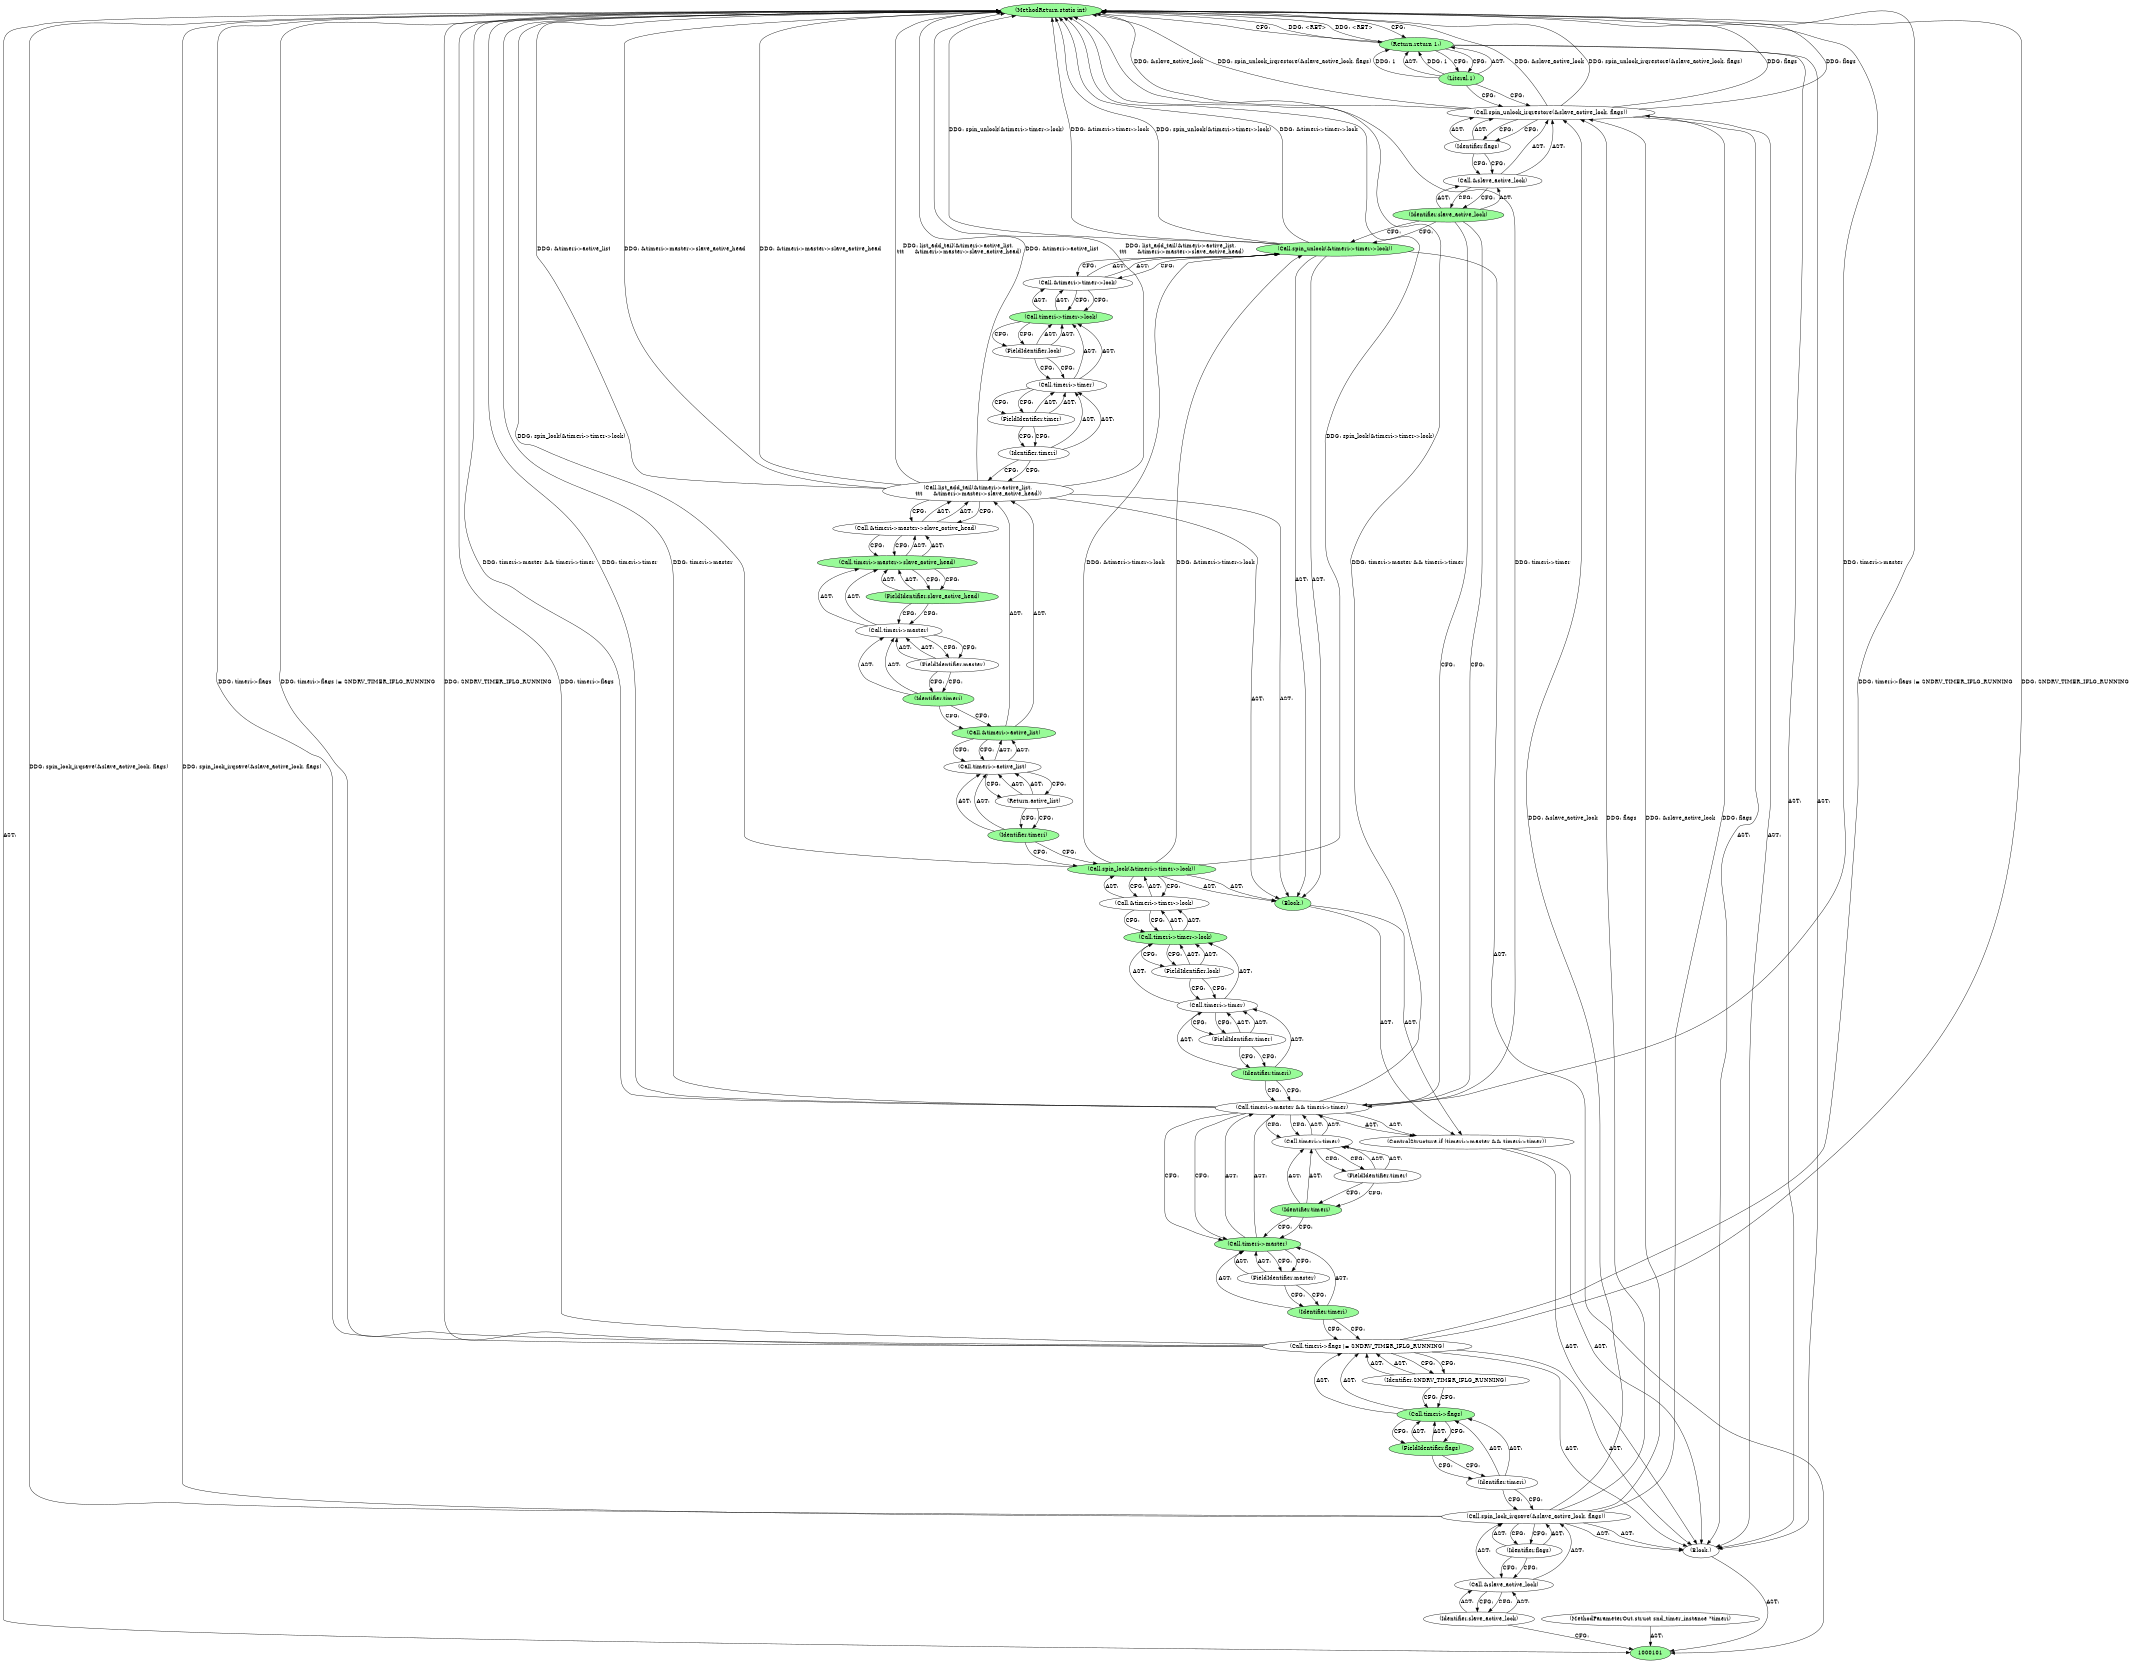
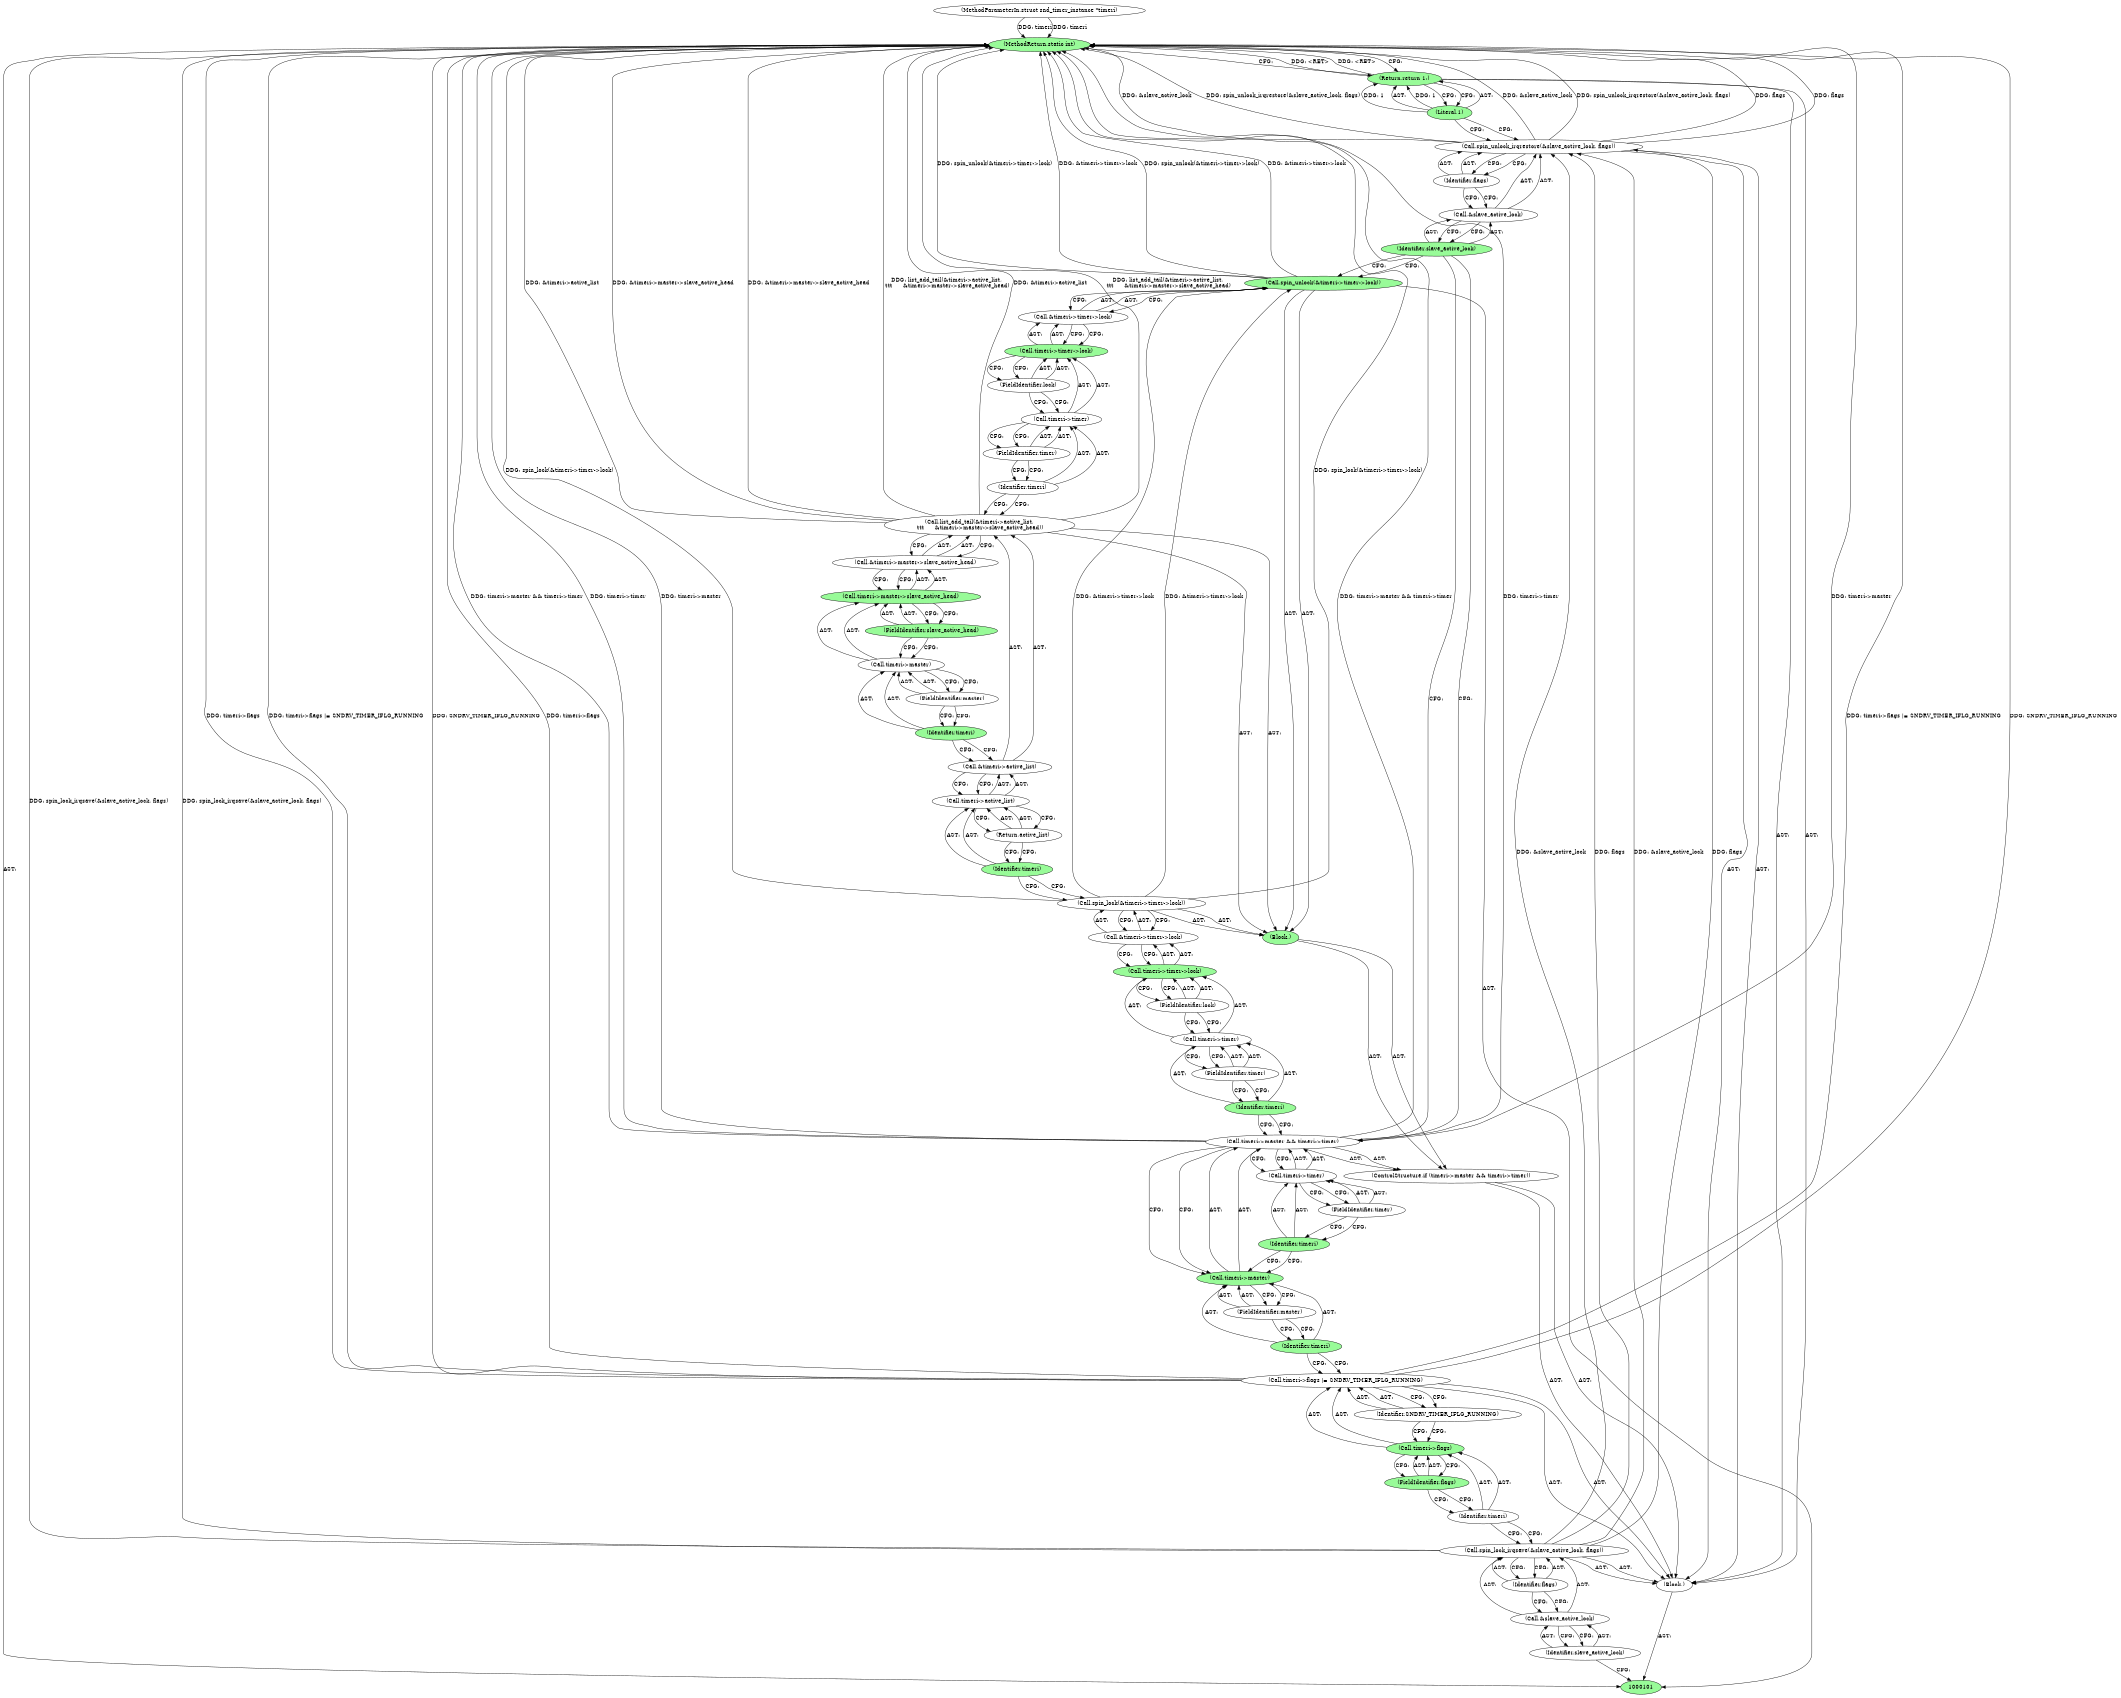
none -> (1039, 11)
(1004, 733) -> (1000, 767)
(1142, 869) -> (1132, 903)
(1650, 1619) -> none
